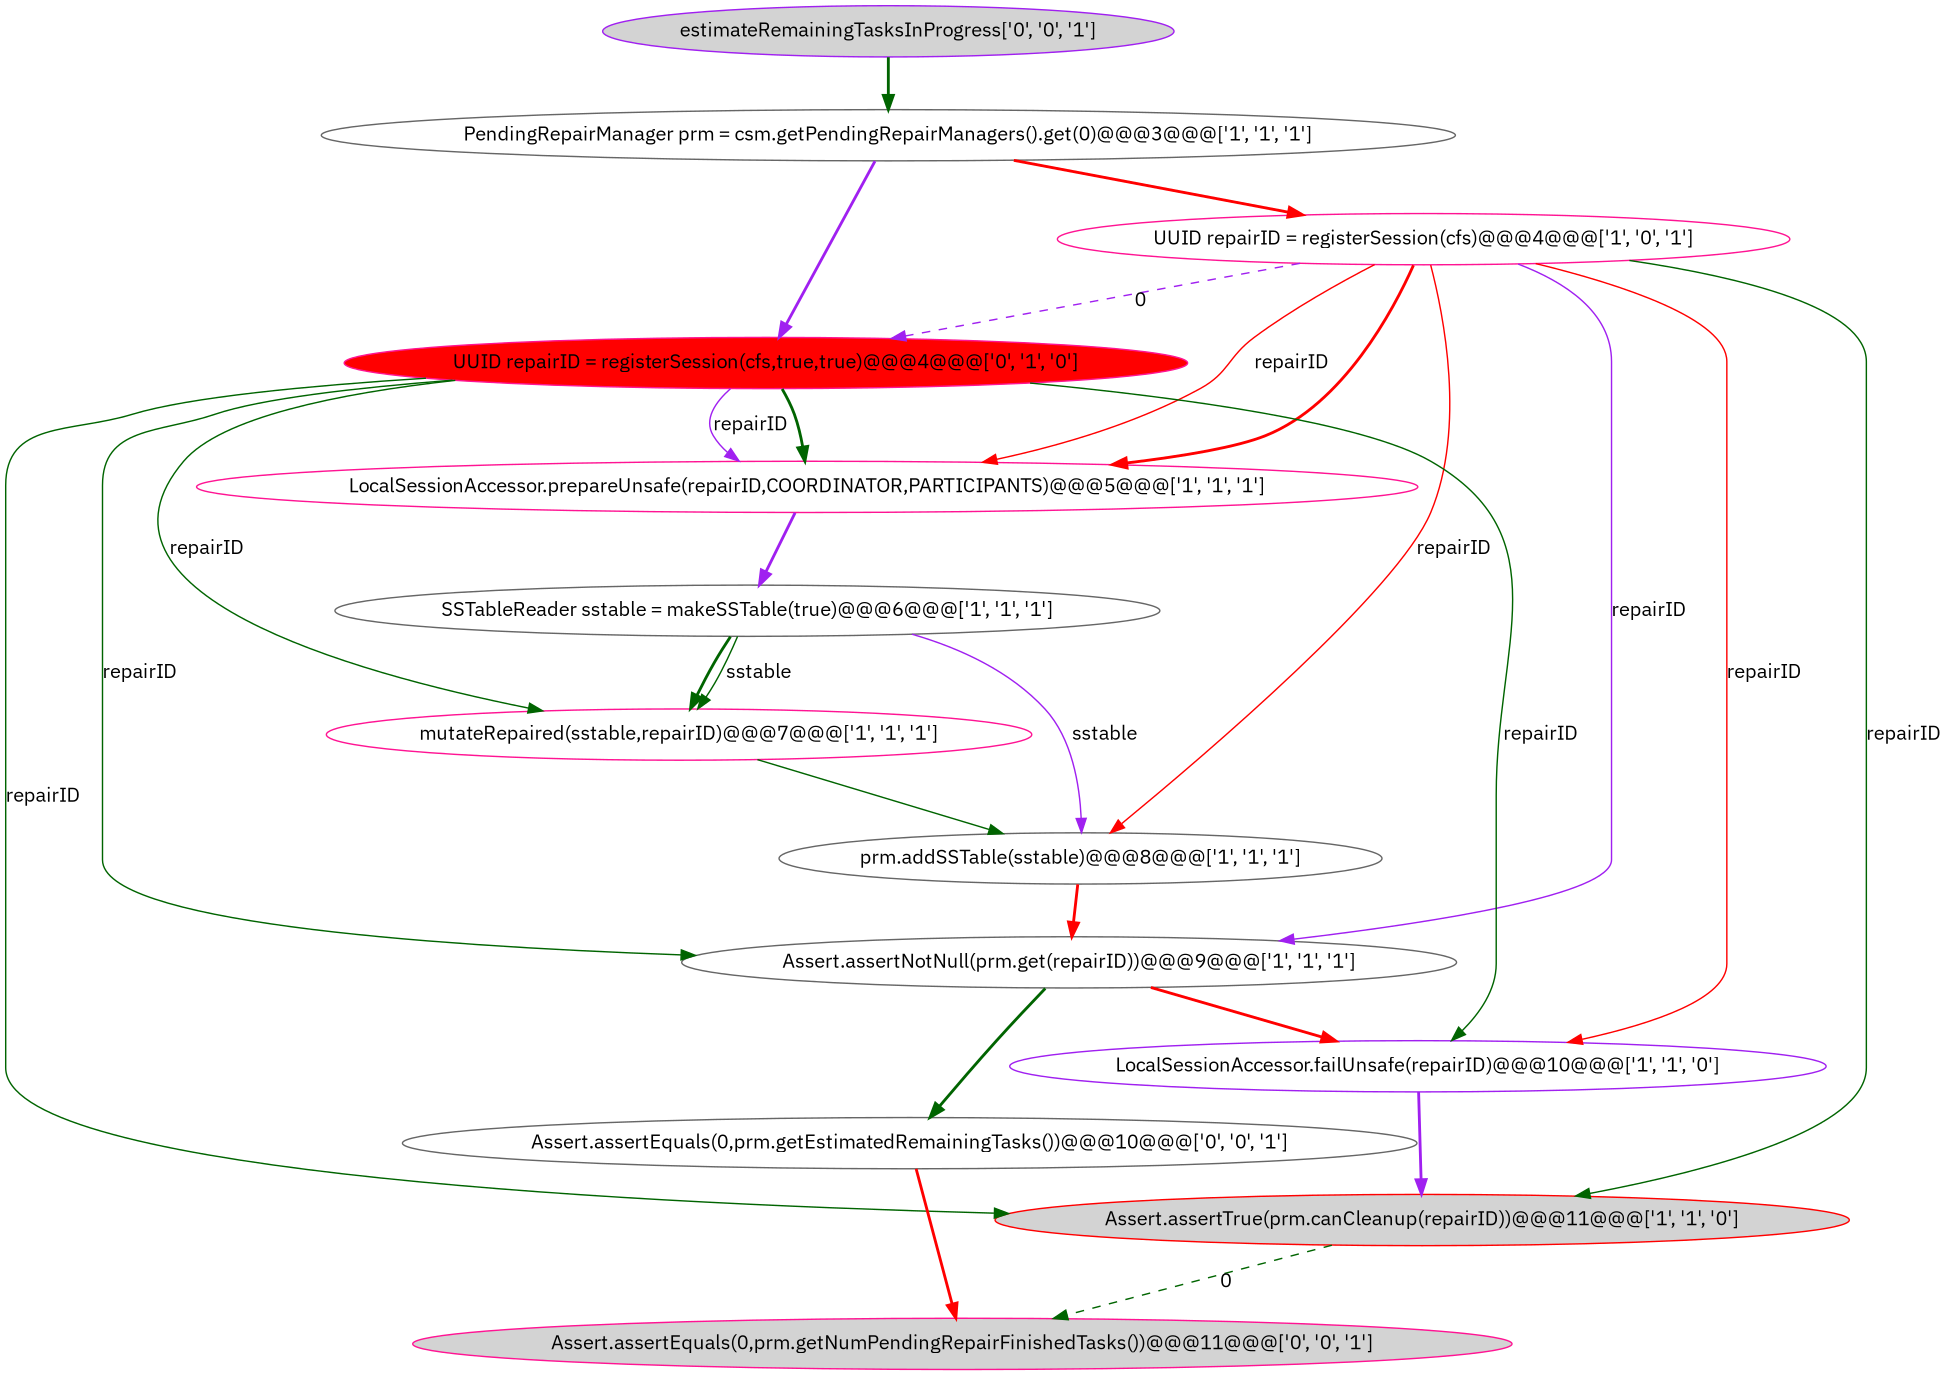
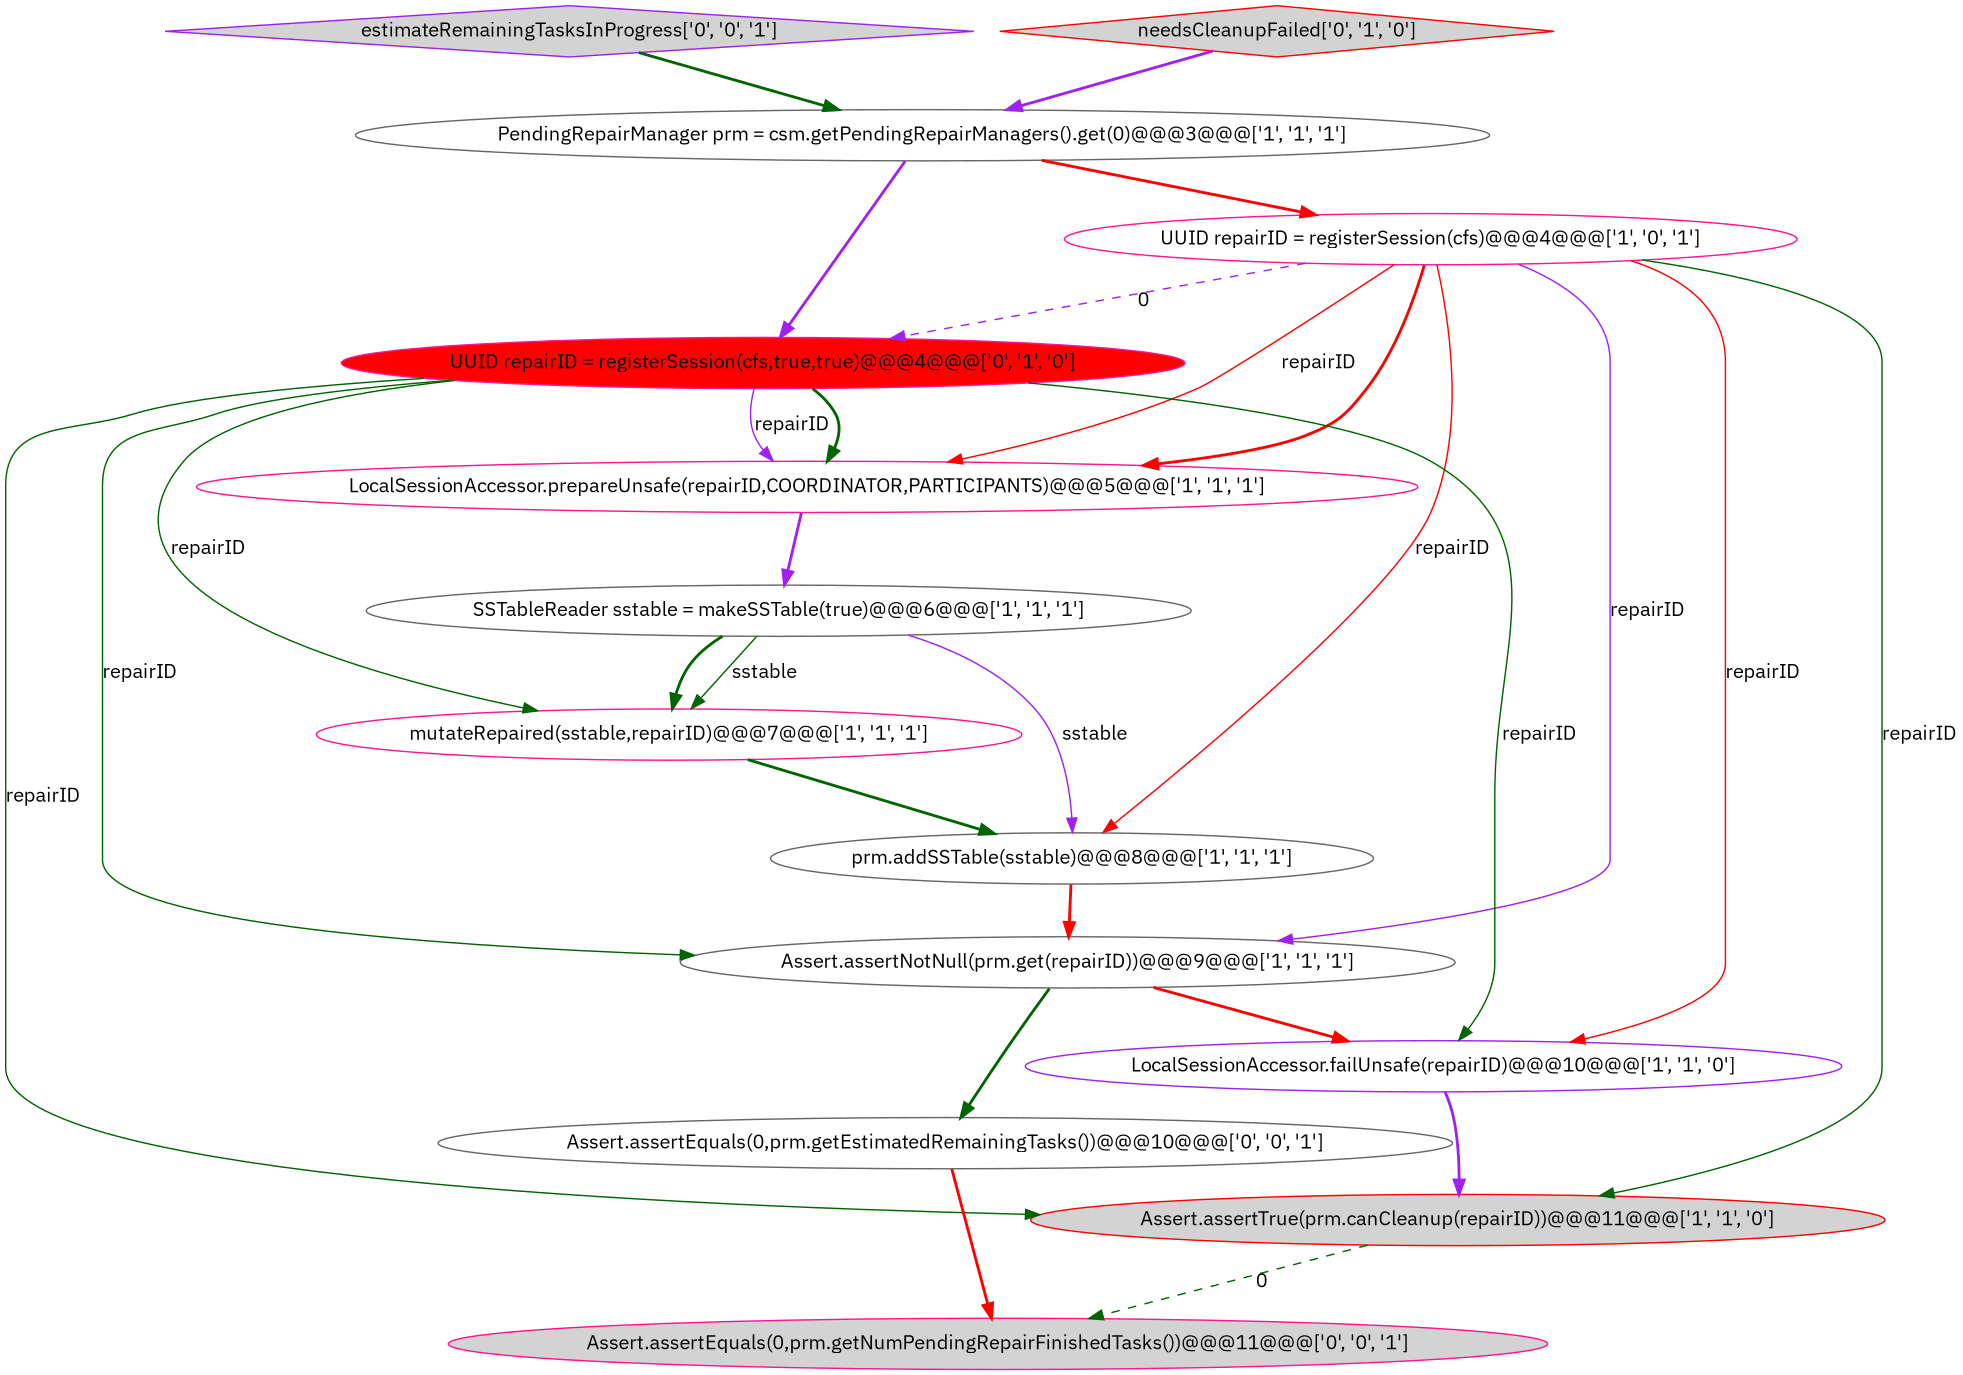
(888, 31) -> (569, 31)
none -> (1277, 31)
(873, 795) -> (864, 795)
